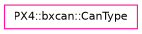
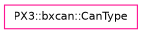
(71, 17) -> (71, 17)
